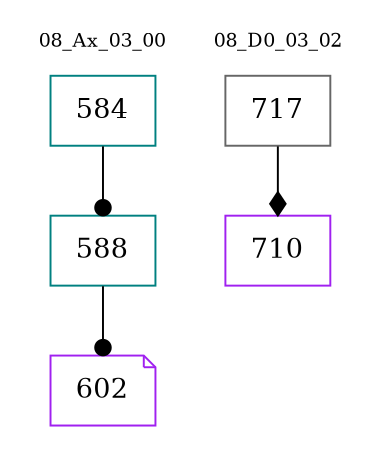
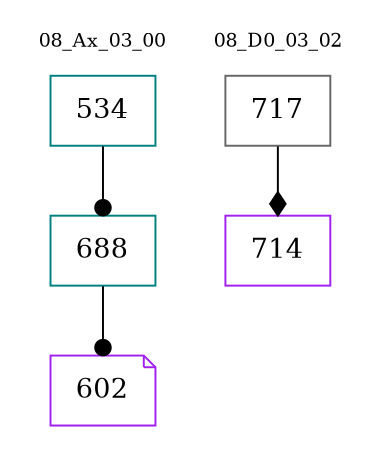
(103, 111) -> (103, 111)
(103, 251) -> (103, 251)
(278, 251) -> (278, 251)
